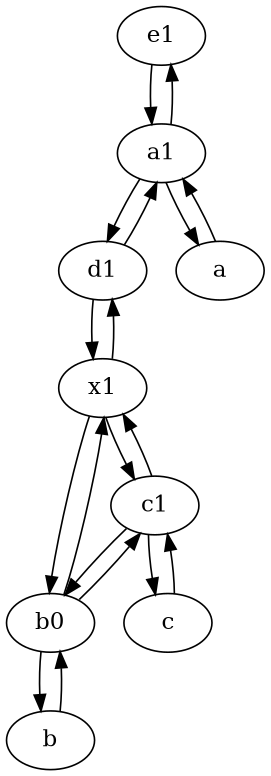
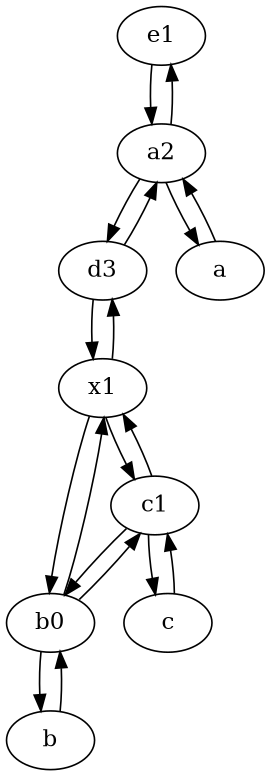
(161, 153) -> (161, 153)
(103, 271) -> (103, 271)
